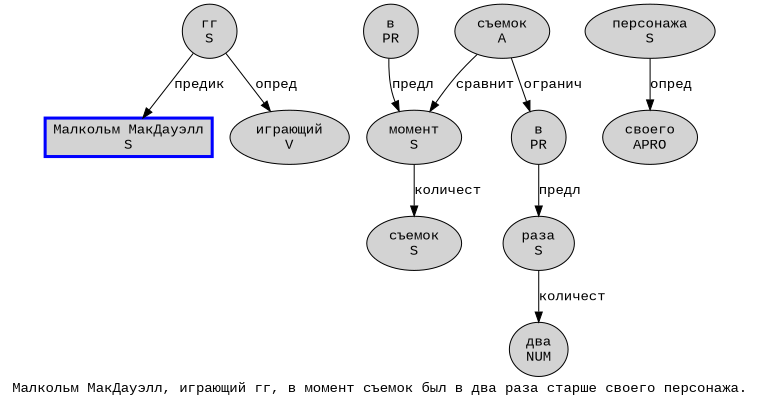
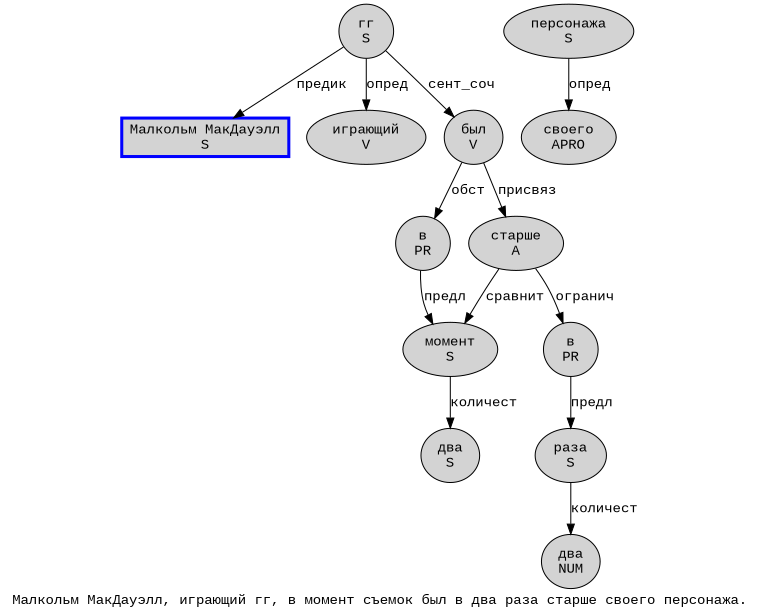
(502, 31) -> (516, 243)
none -> (474, 137)
(414, 243) -> (450, 455)
